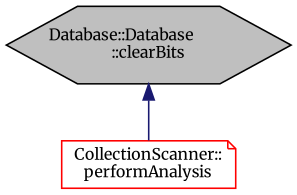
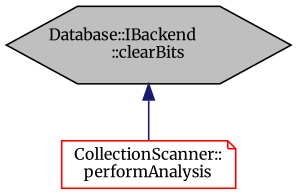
(149, 45) -> (149, 45)
